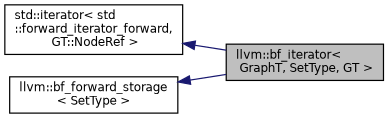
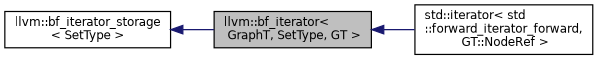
(211, 48) -> (399, 30)
(94, 95) -> (88, 30)
